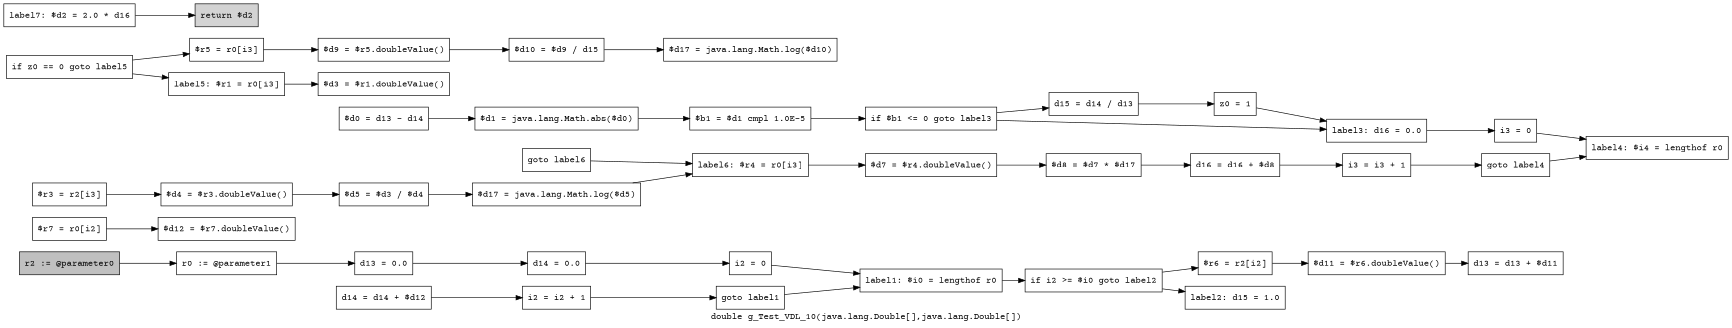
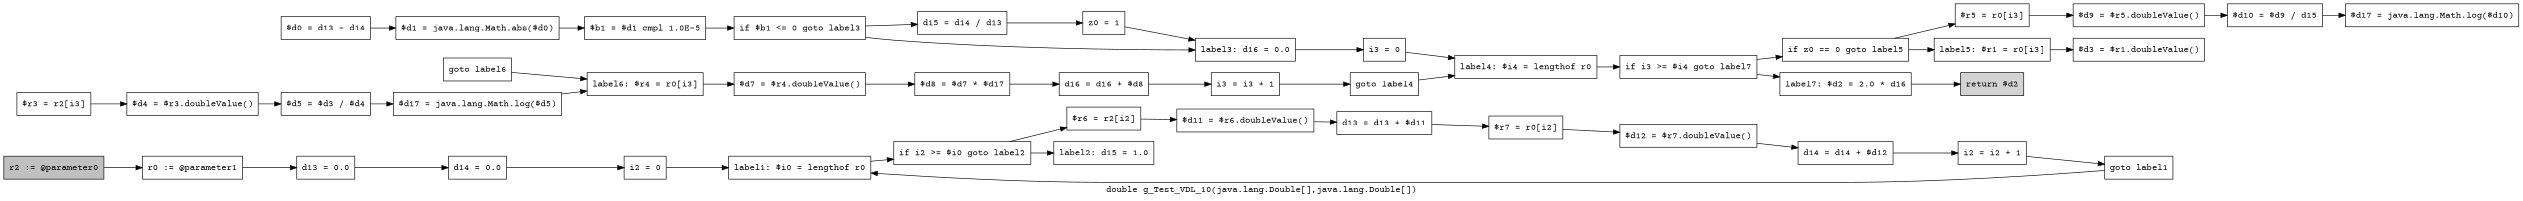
none -> (1688, 67)
none -> (1457, 125)
none -> (1774, 145)
